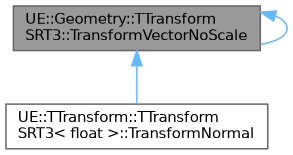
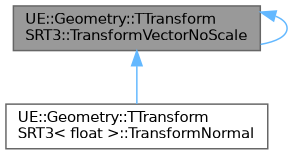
(137, 126) -> (137, 126)
